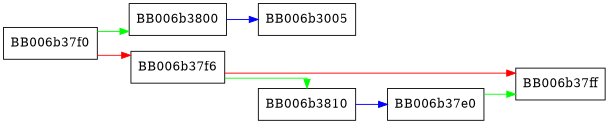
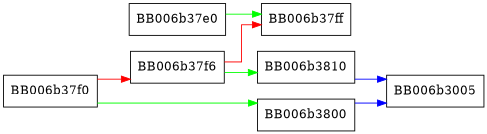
(367, 104) -> (366, 79)
